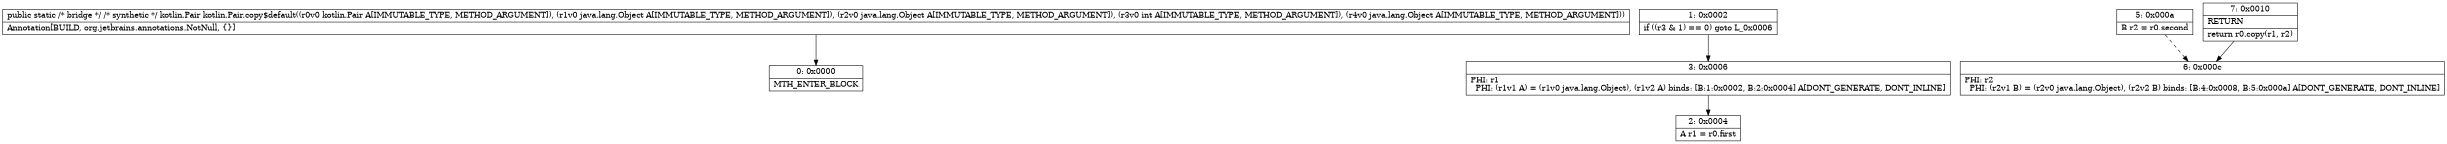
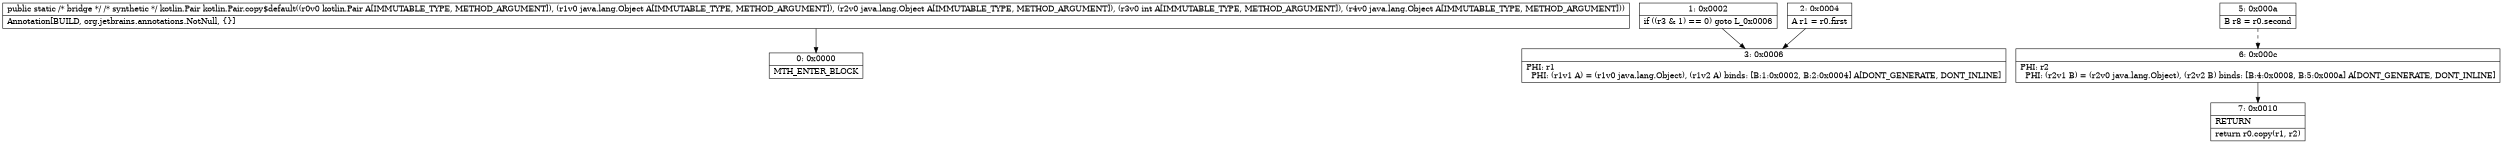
(2155, 28) -> (2258, 22)
(2227, 49) -> (2258, 90)
(1708, 103) -> (1796, 37)
